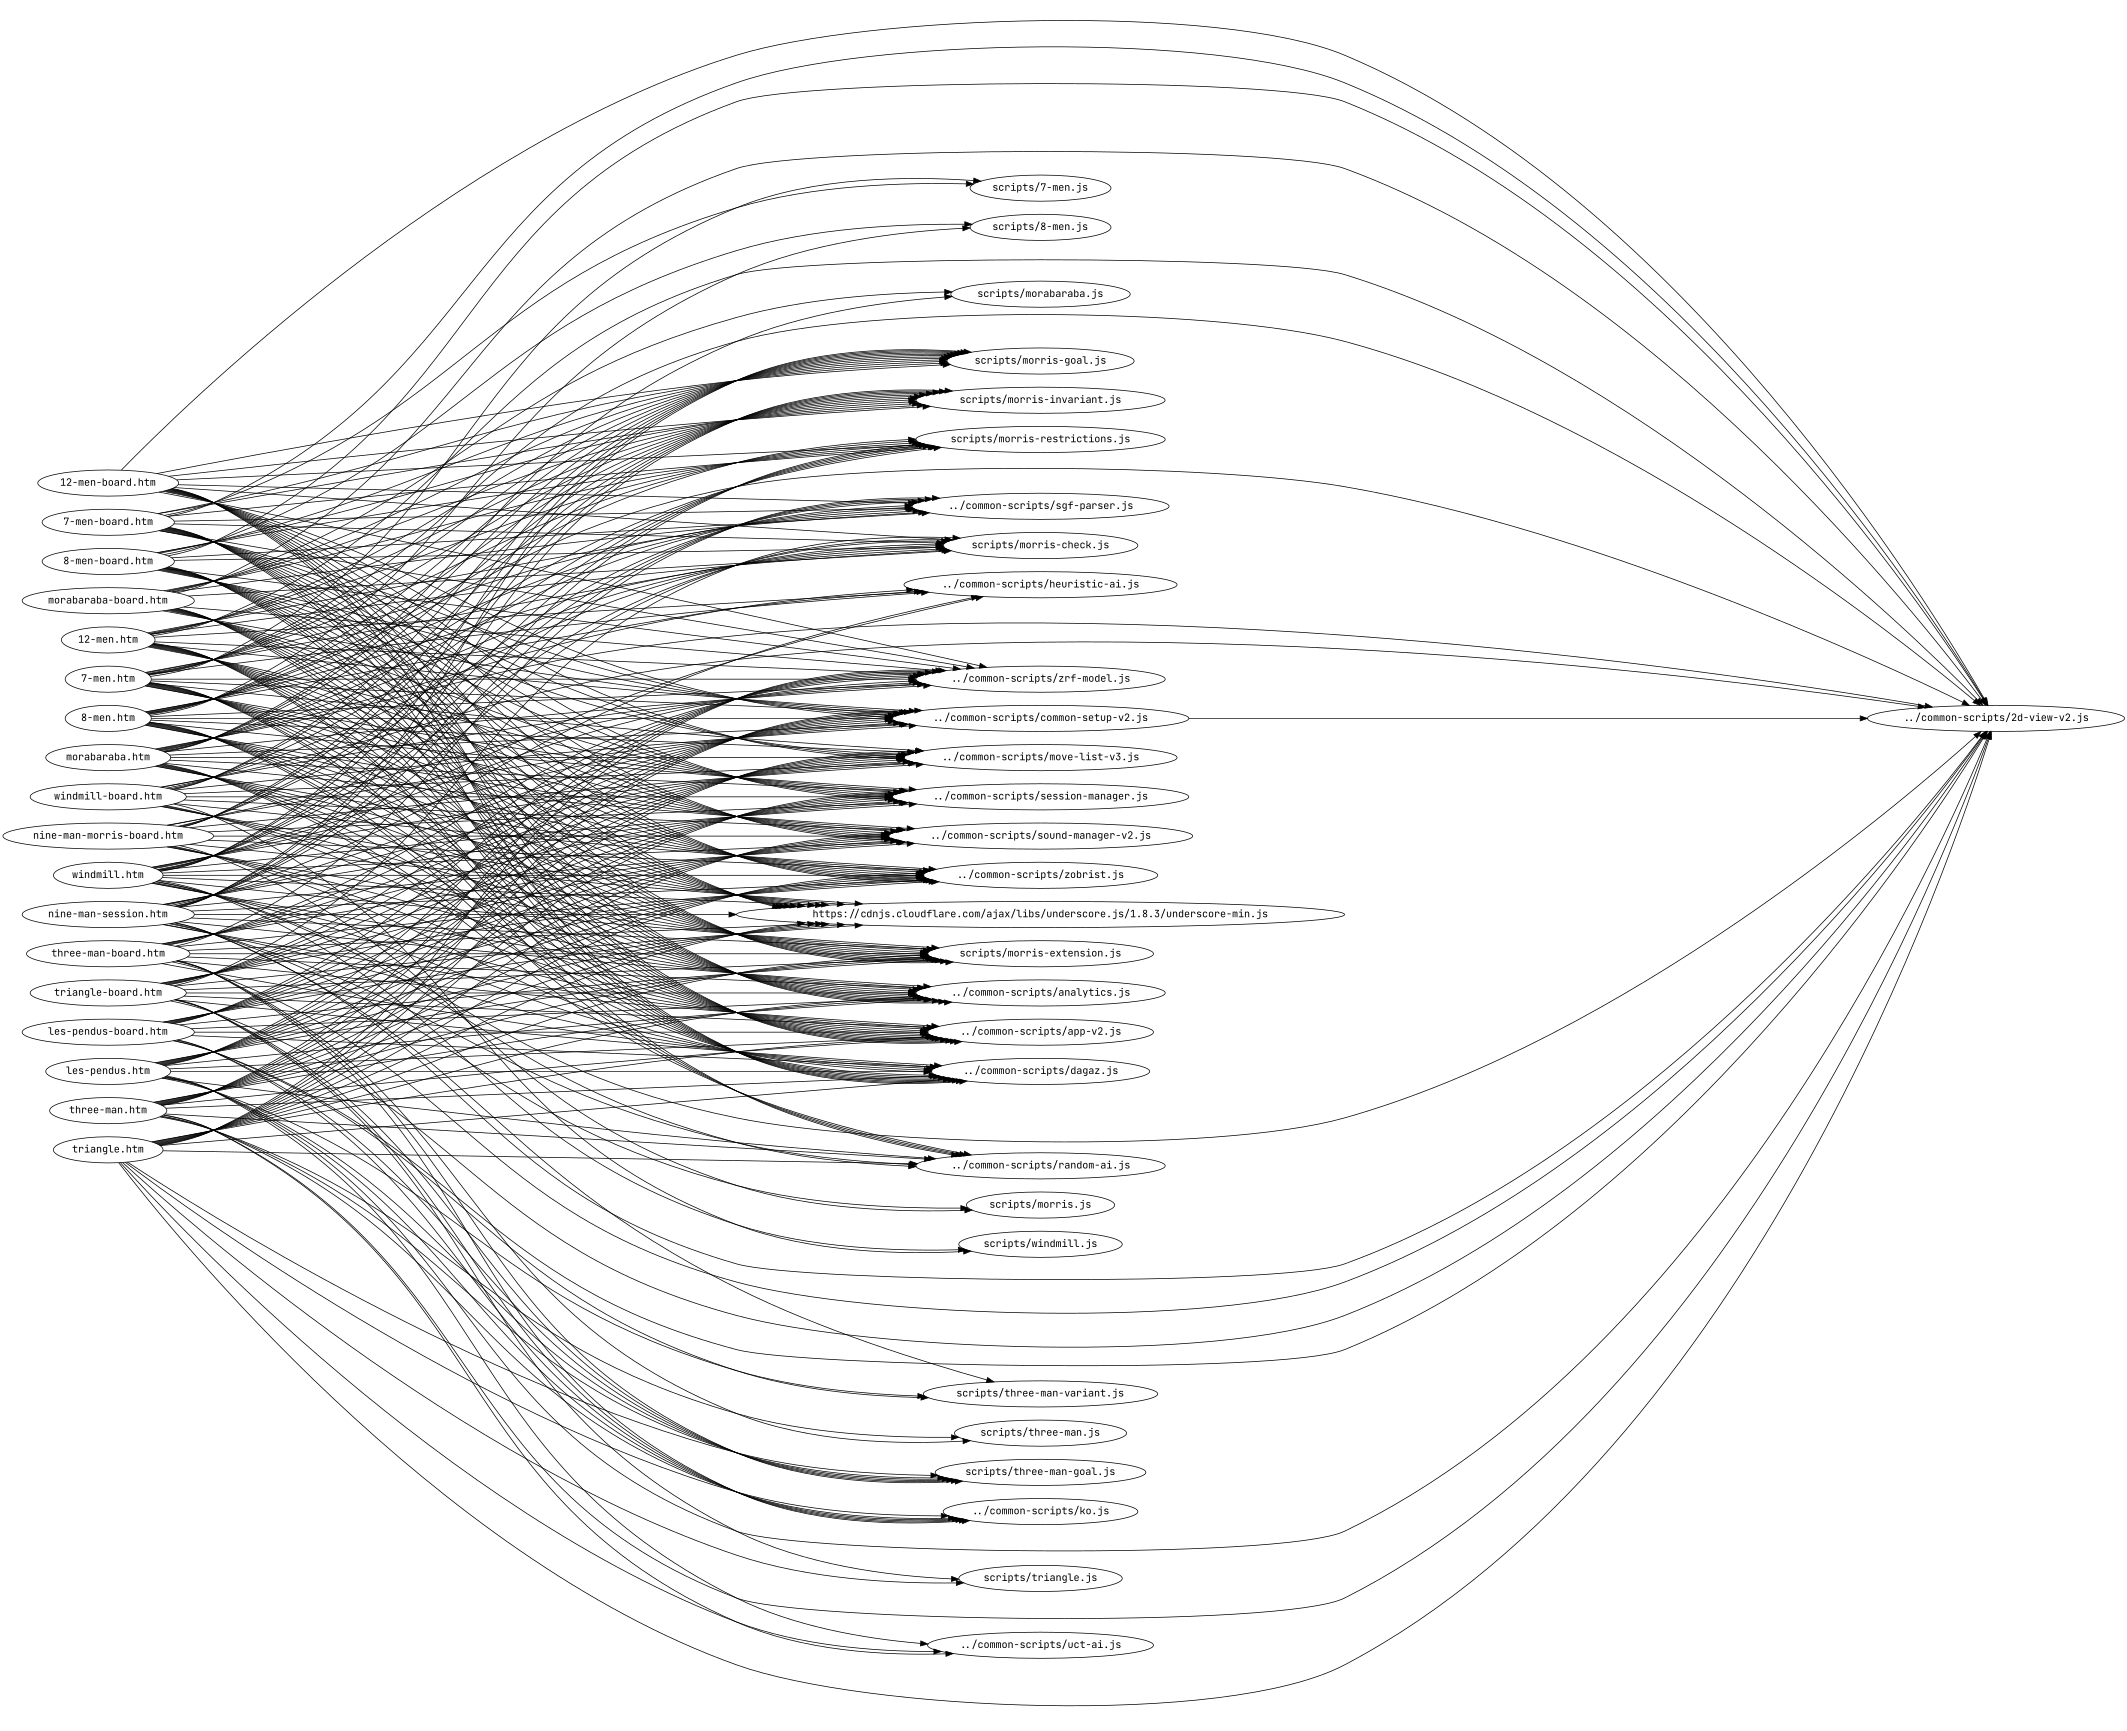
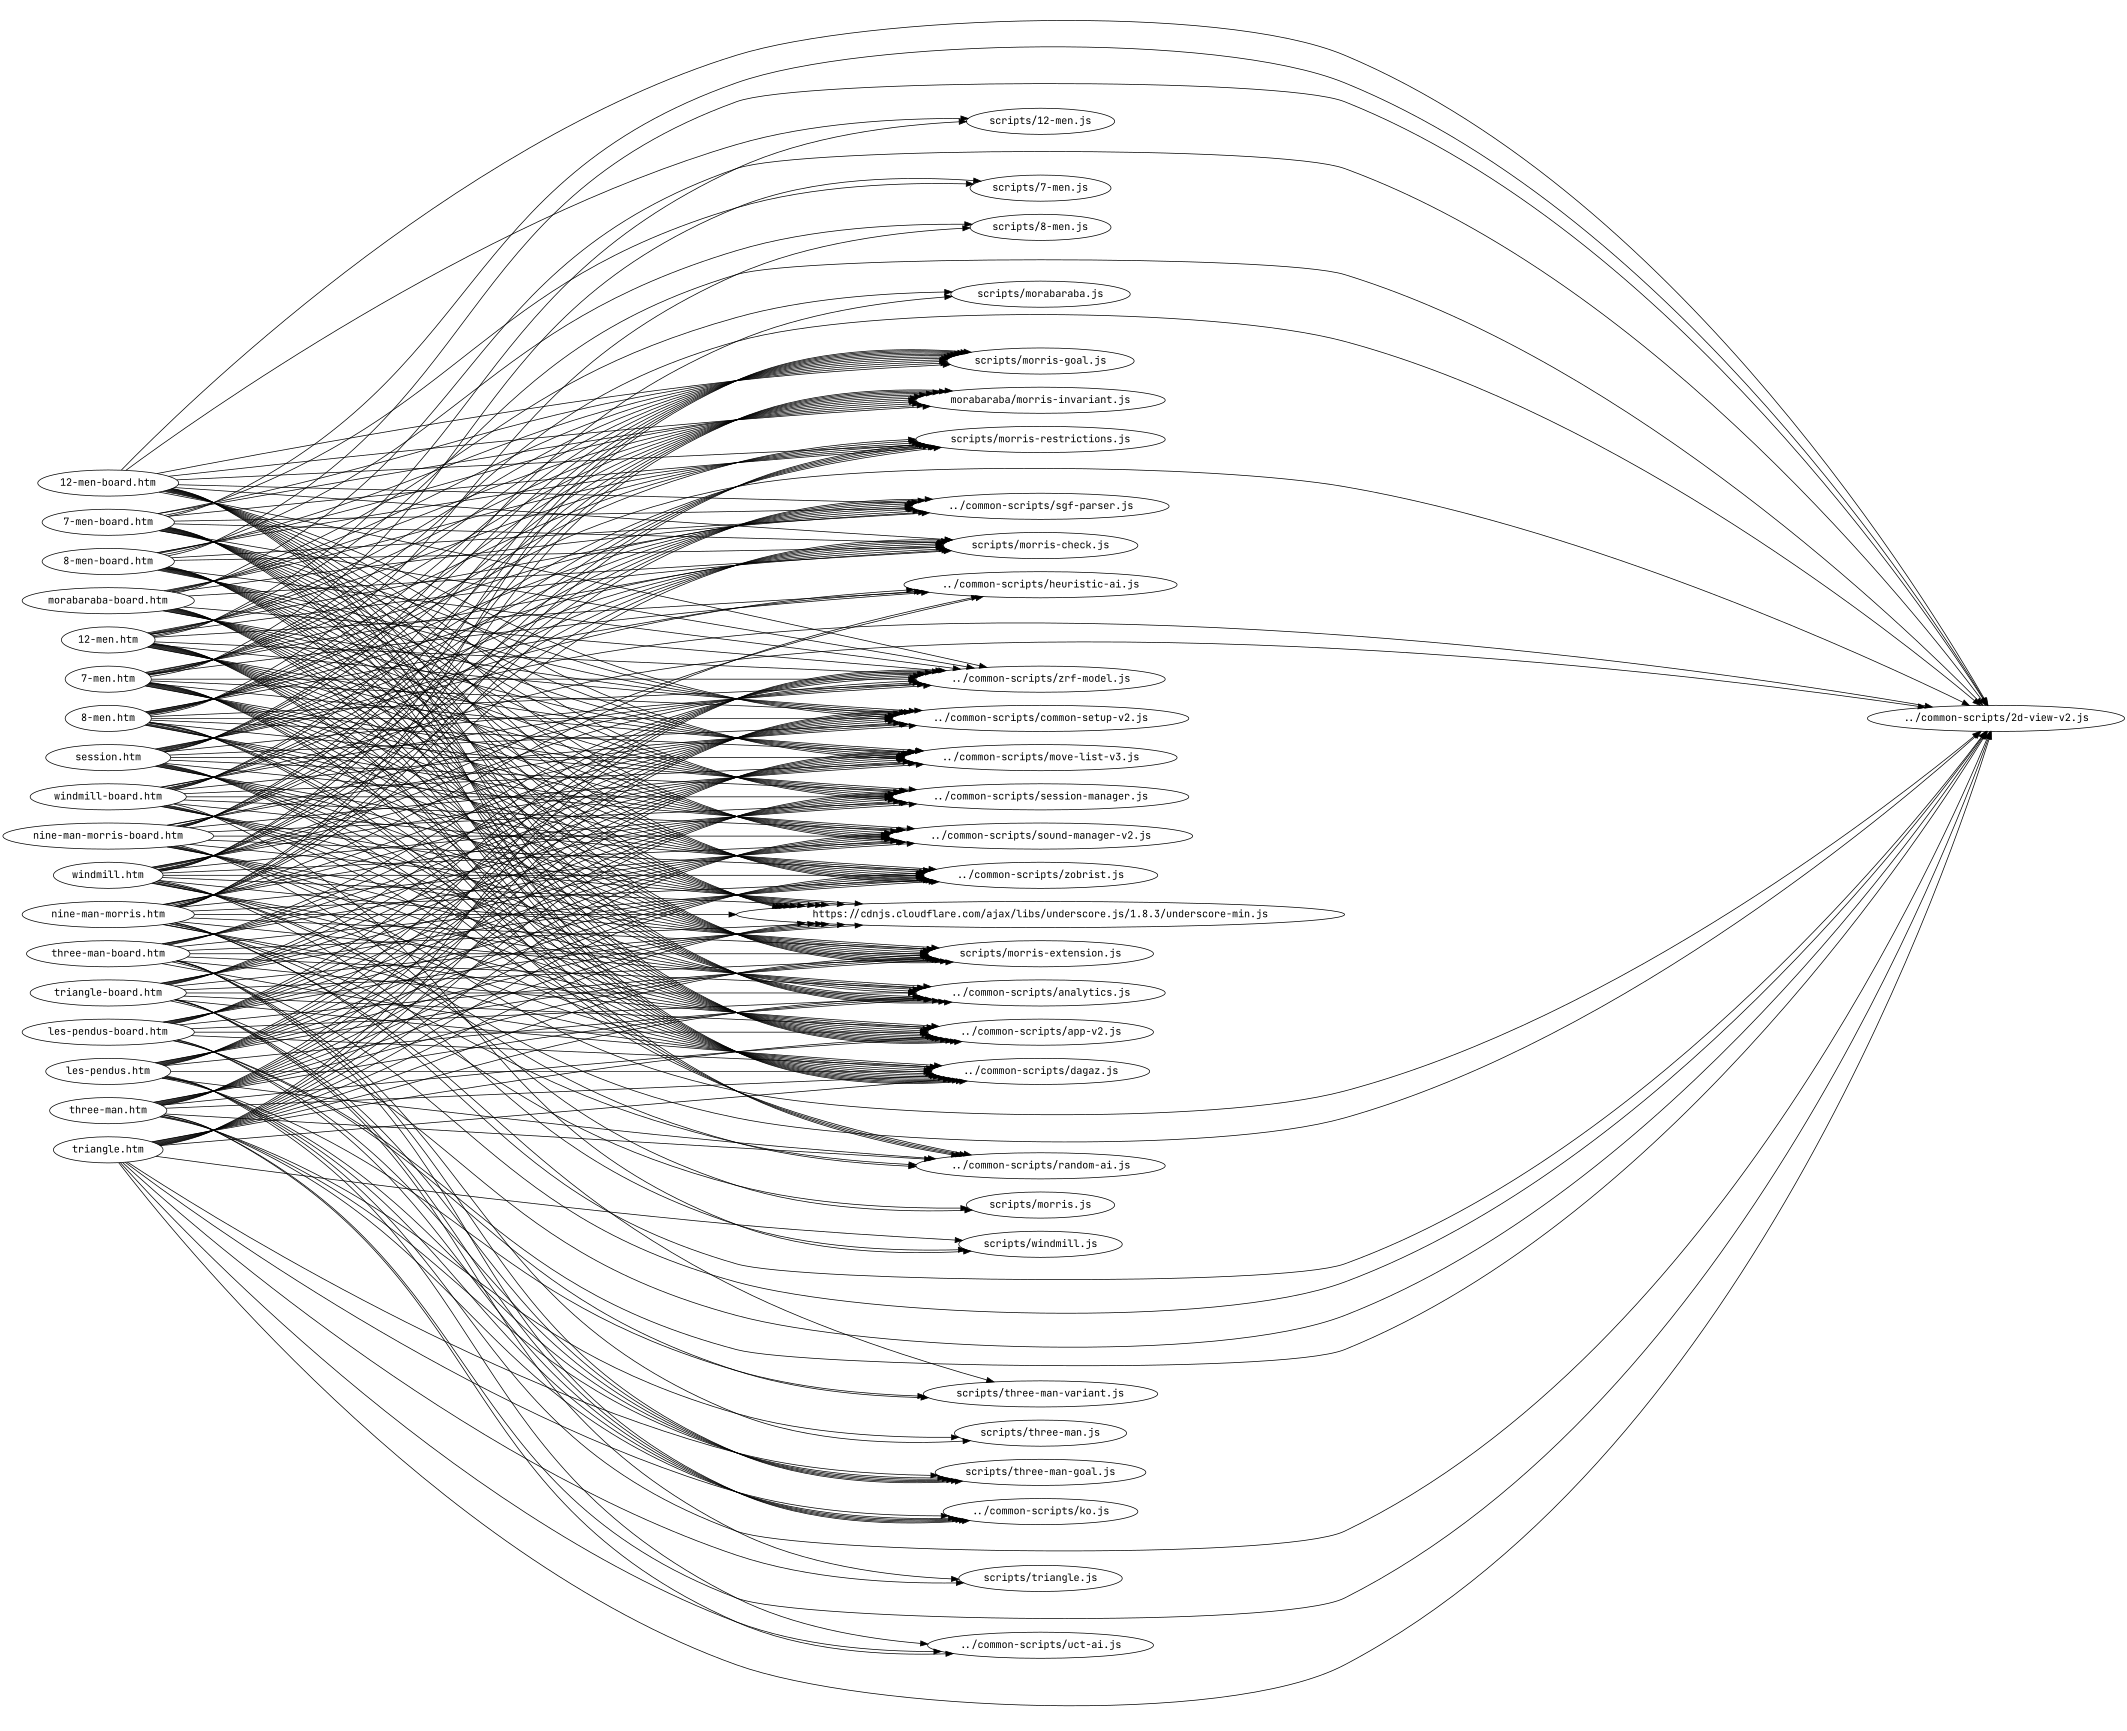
none -> (1041, 121)
(1041, 400) -> (1041, 400)
(661, 601) -> (543, 643)
(525, 666) -> (526, 613)
none -> (530, 699)
none -> (527, 710)
(1525, 718) -> (1097, 1114)
(108, 758) -> (108, 758)
(519, 888) -> none
(108, 915) -> (108, 915)
none -> (535, 975)
(473, 1056) -> none
(518, 1157) -> (555, 1206)
